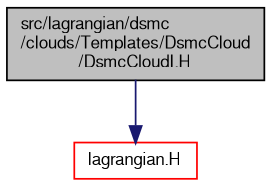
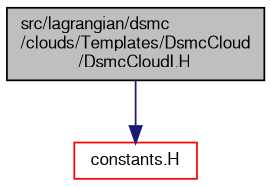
(136, 161) -> (136, 161)
